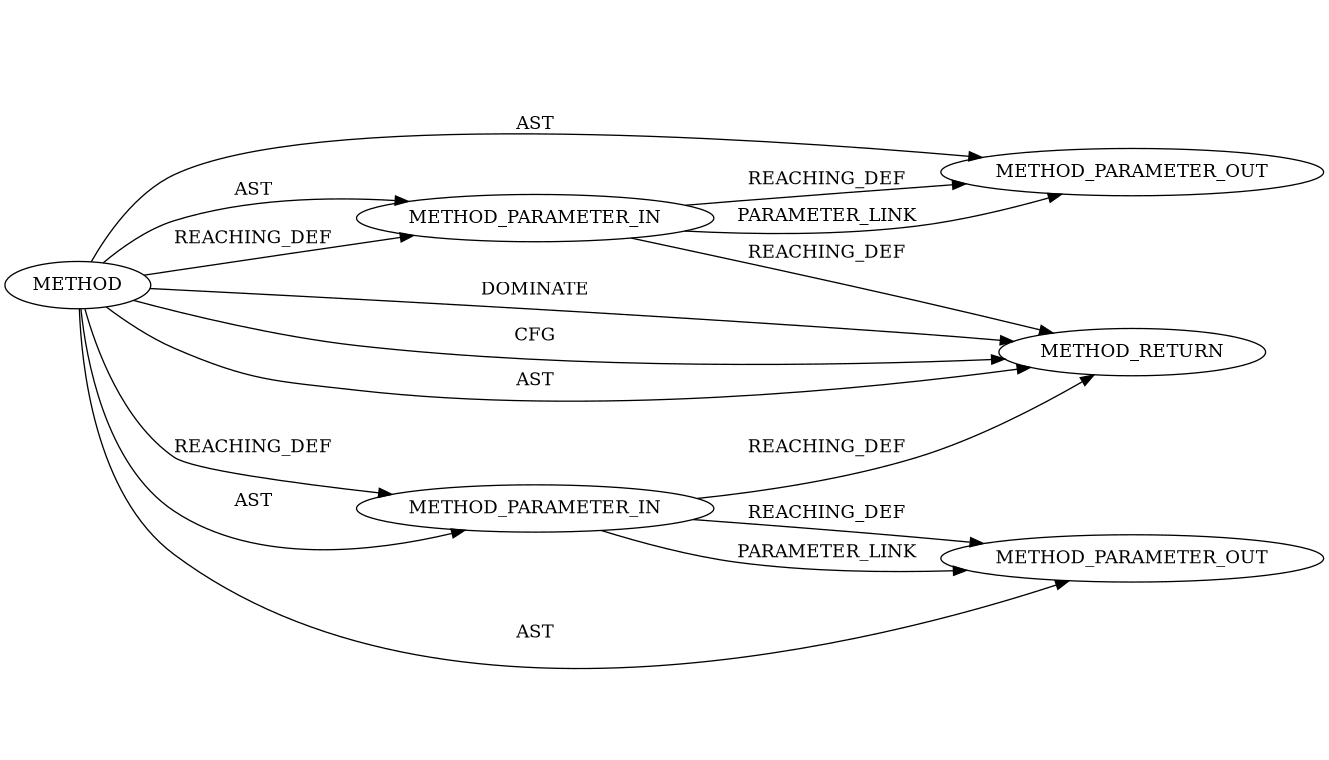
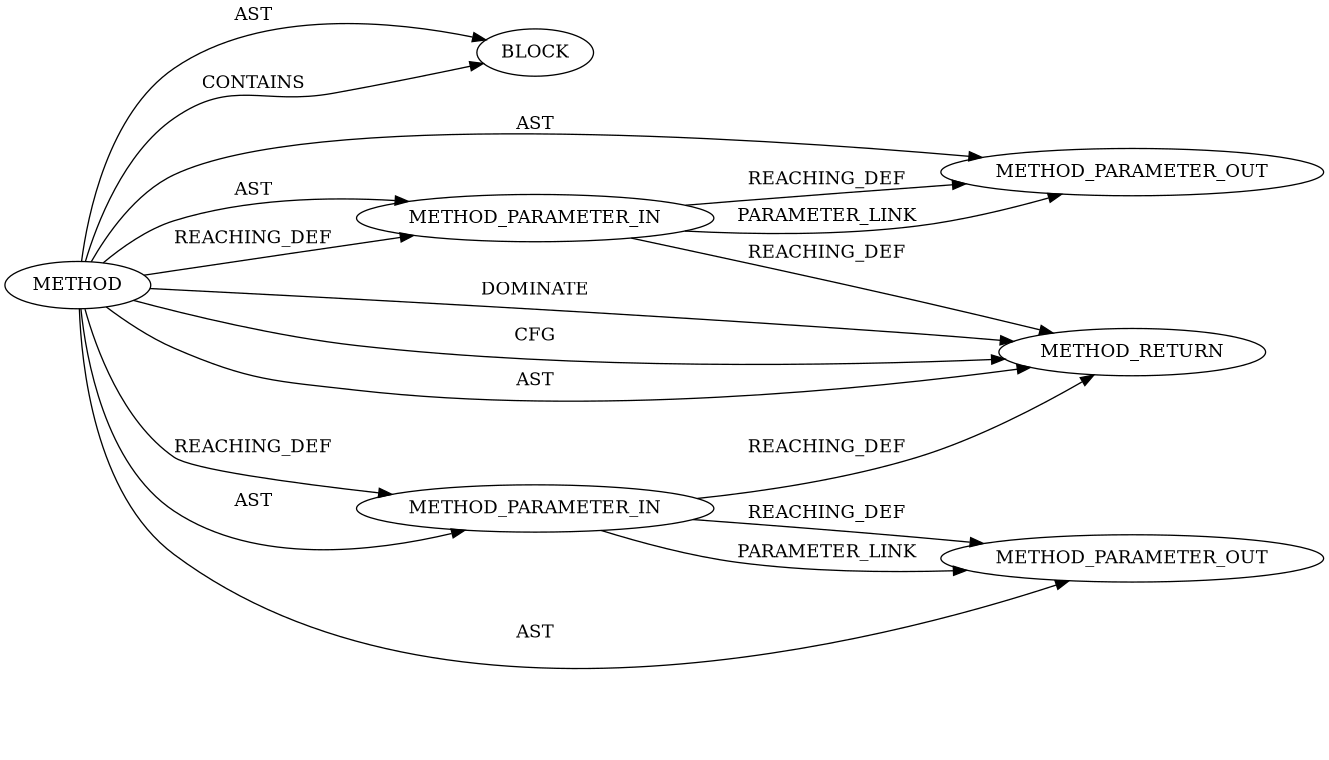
none -> (535, 53)
